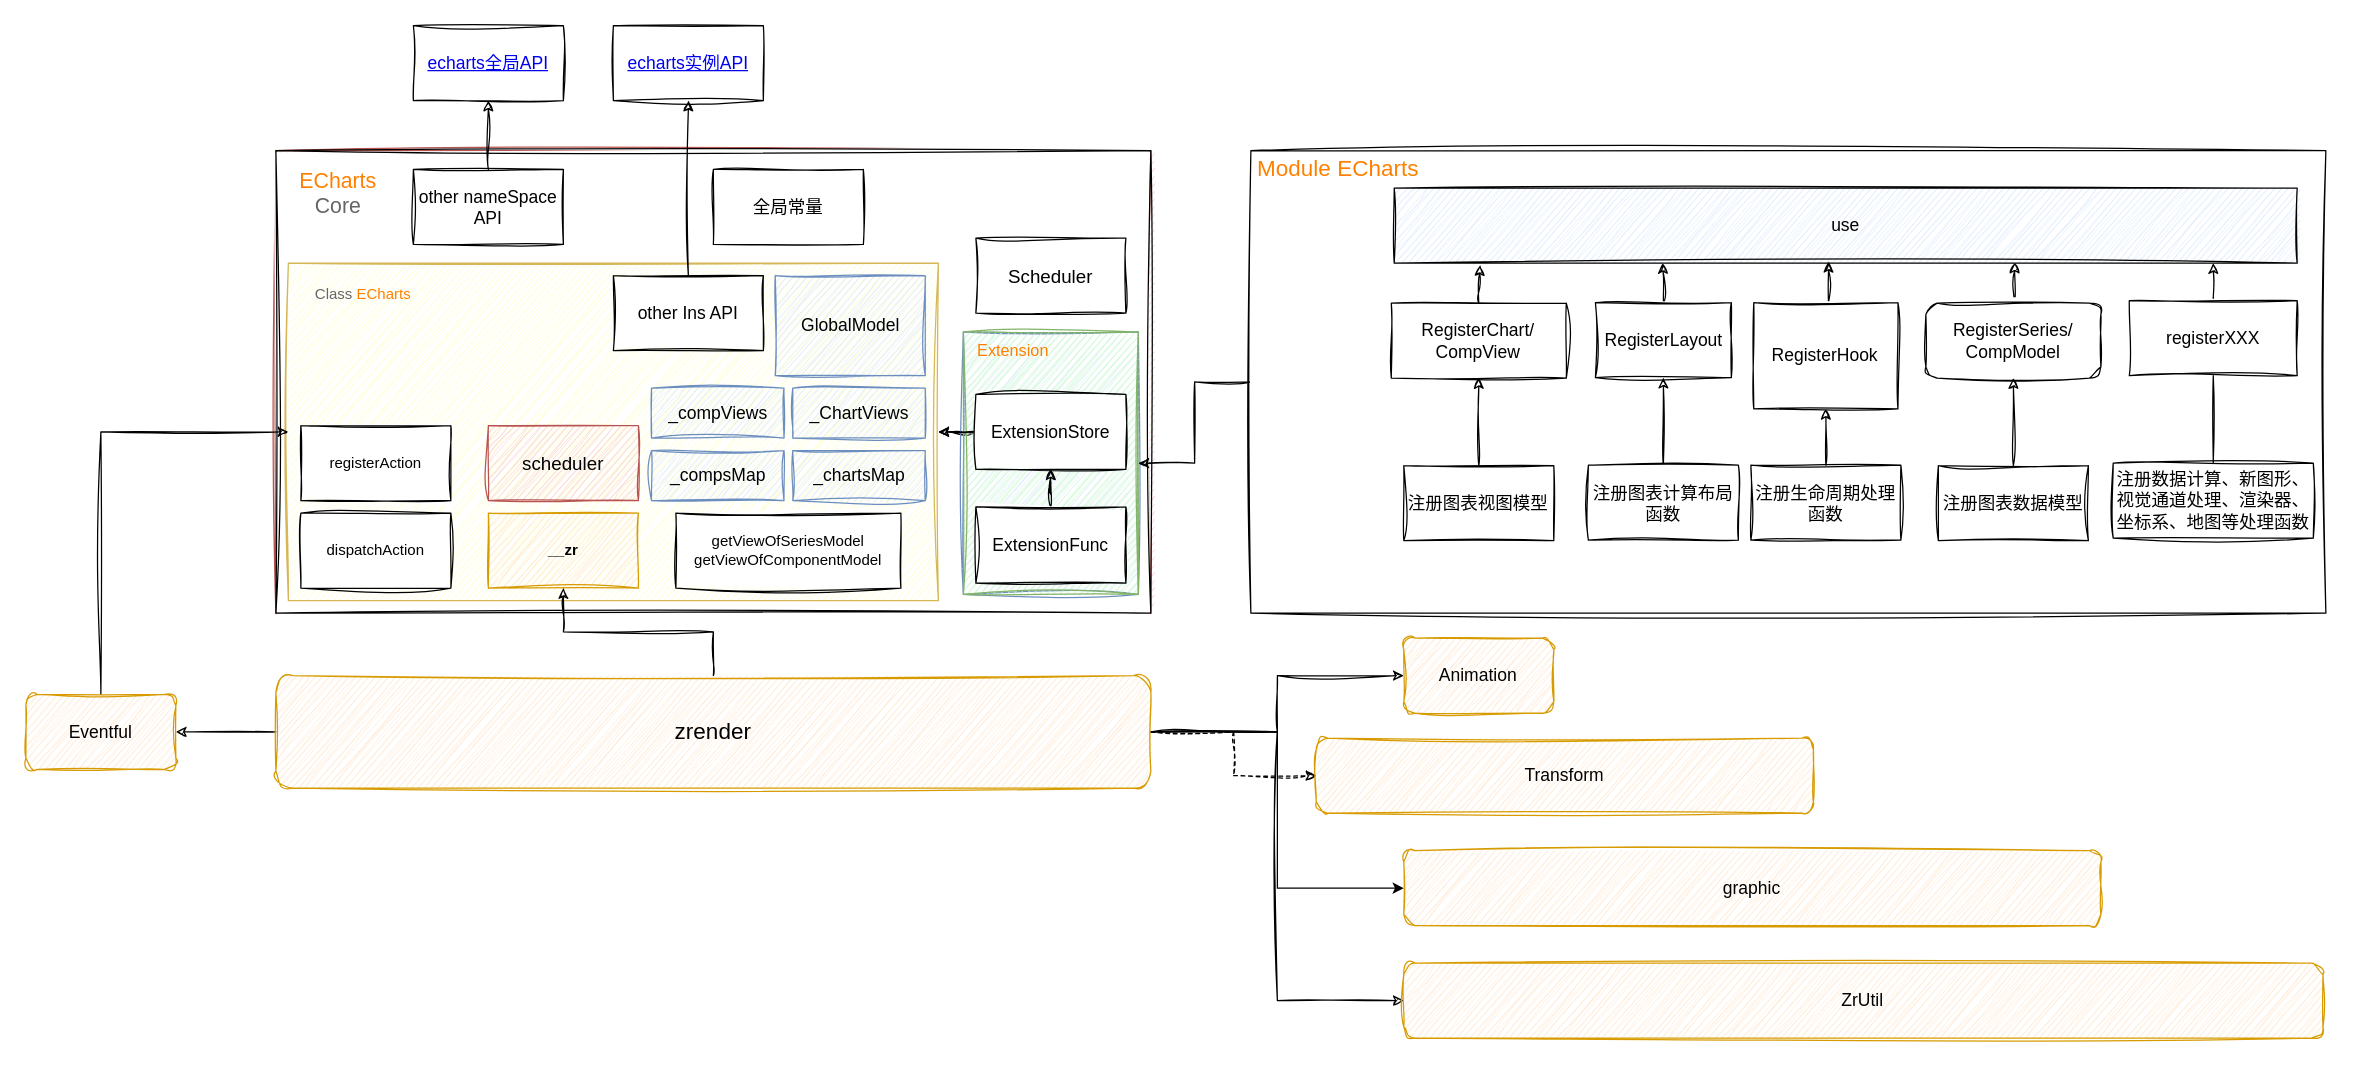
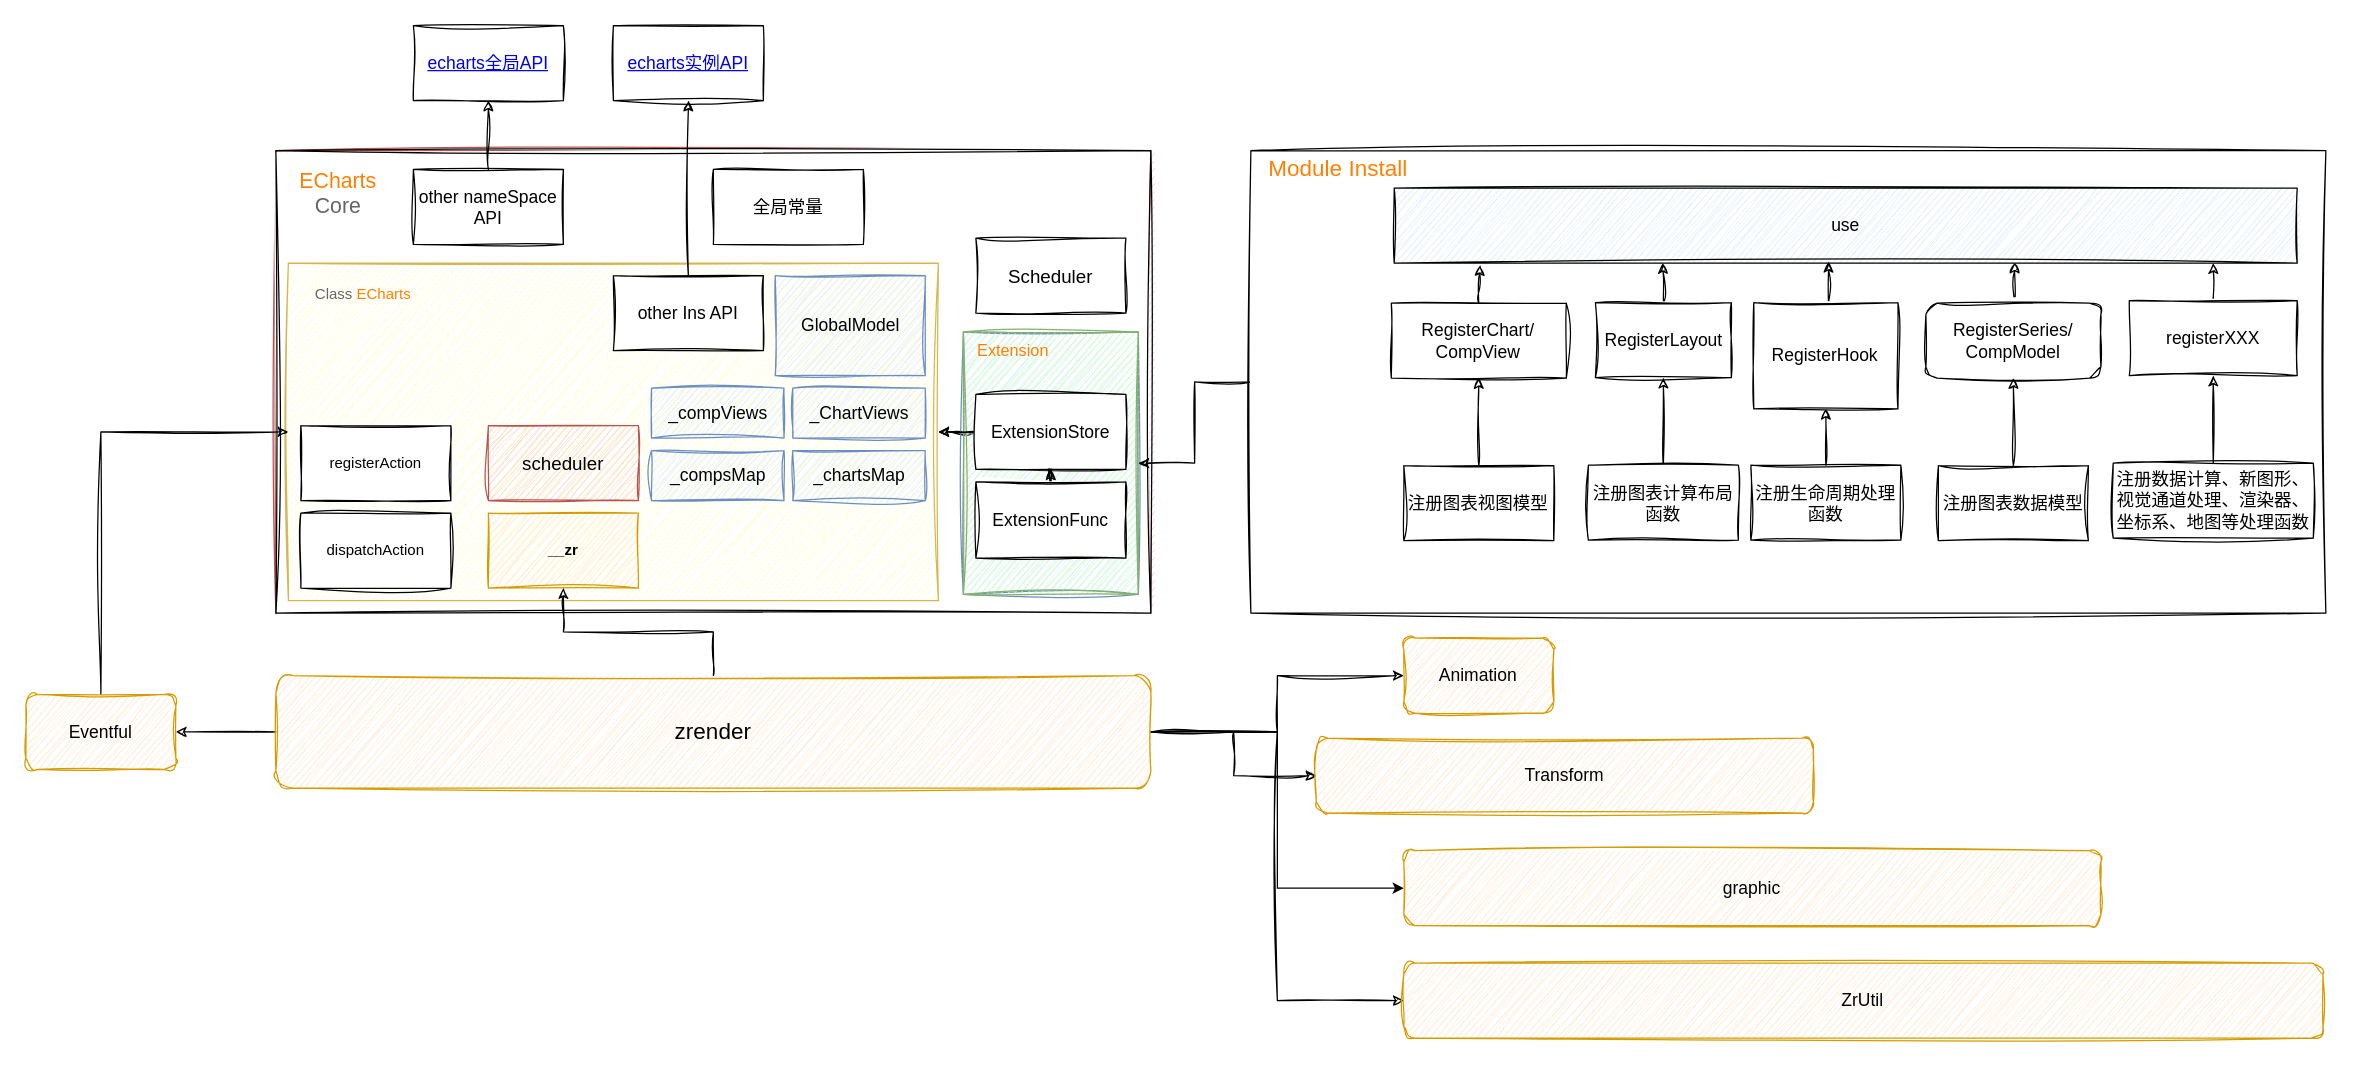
(1338, 169) -> (1338, 169)
(2213, 382) -> (2213, 385)
(1051, 545) -> (1051, 520)
(788, 551) -> none
(1249, 776) -> (1249, 776)
